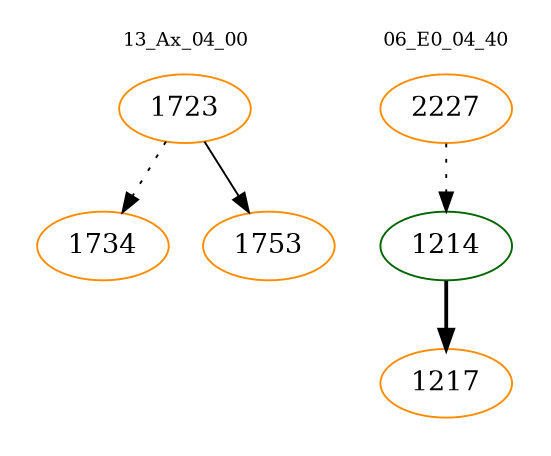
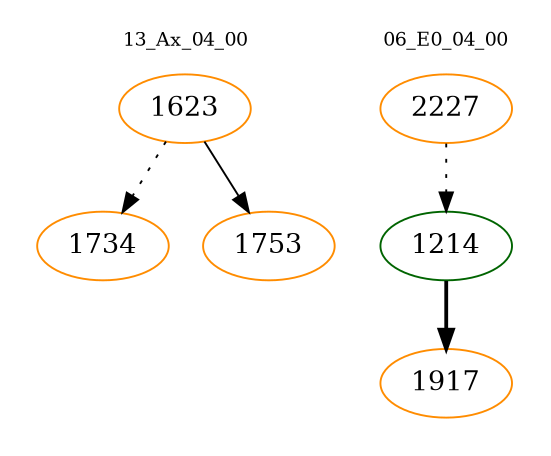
(446, 41) -> (446, 41)
(185, 109) -> (185, 109)
(446, 383) -> (446, 383)
